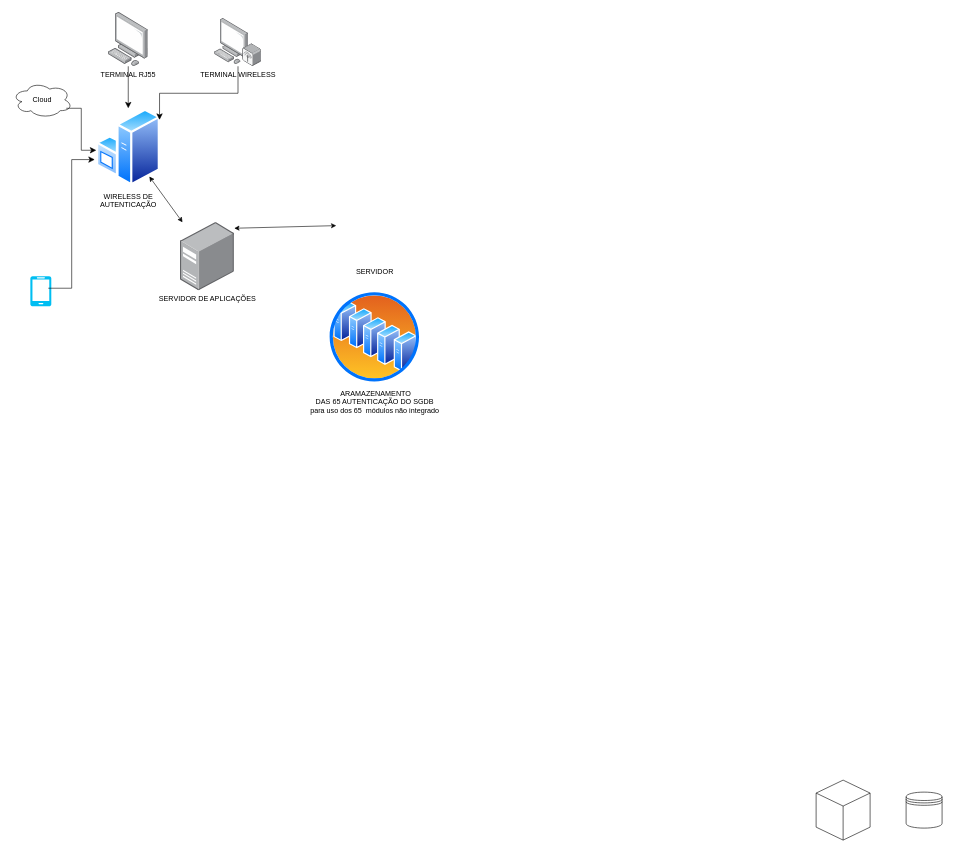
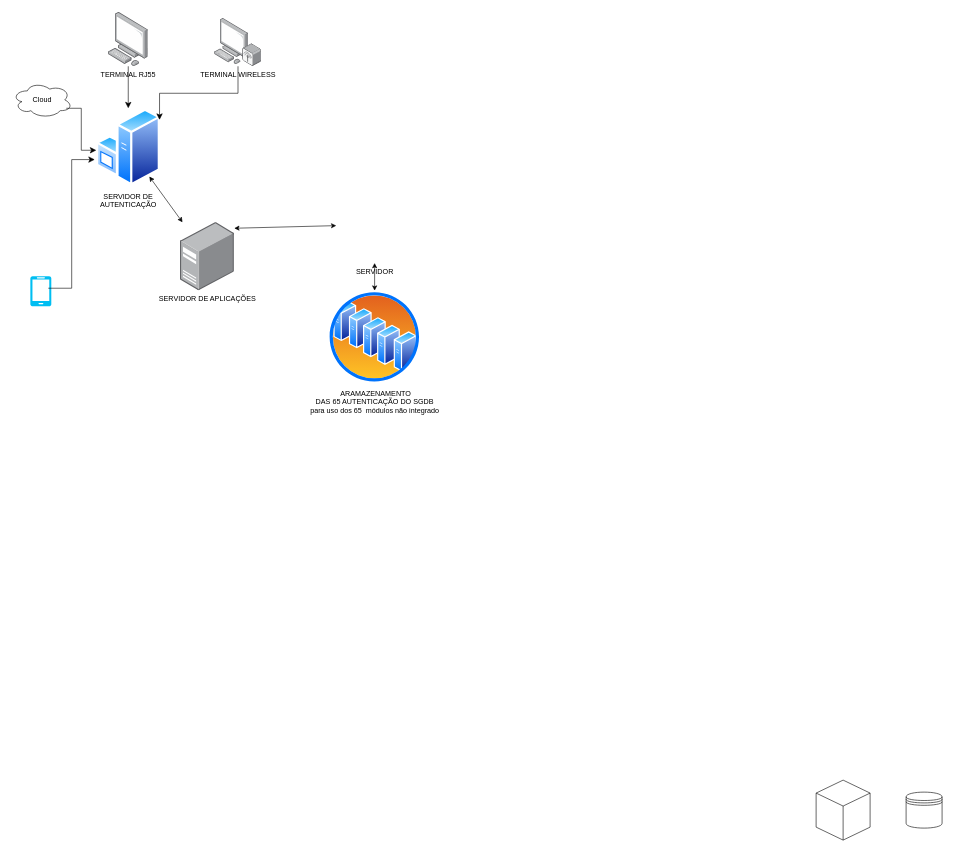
(128, 201) -> (128, 201)
none -> (375, 276)
